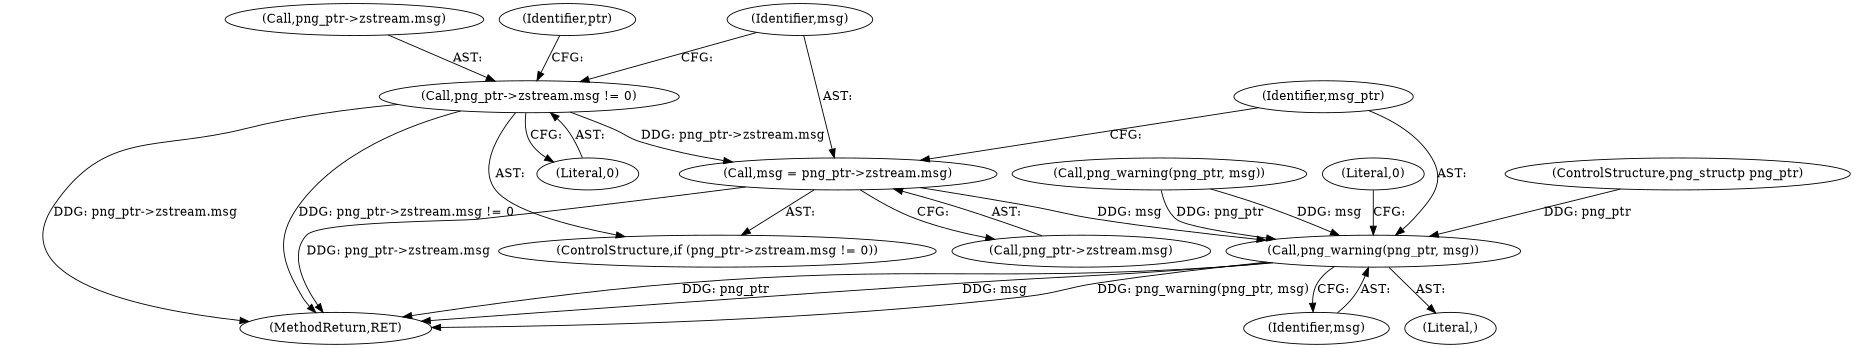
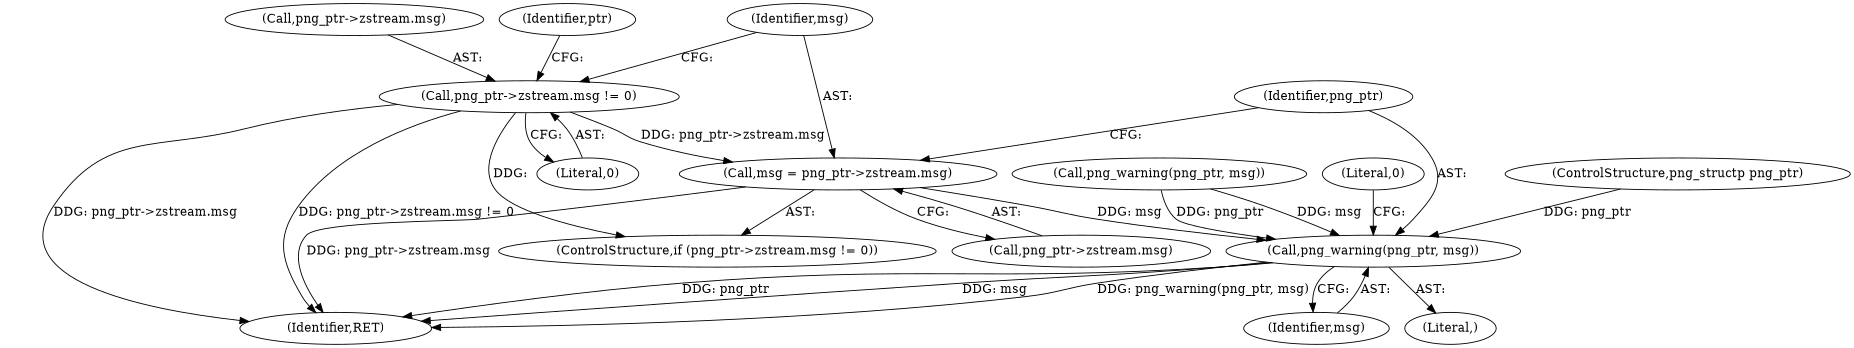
(1324, 97) -> (1324, 97)
(512, 174) -> (512, 174)
(336, 328) -> (336, 328)
